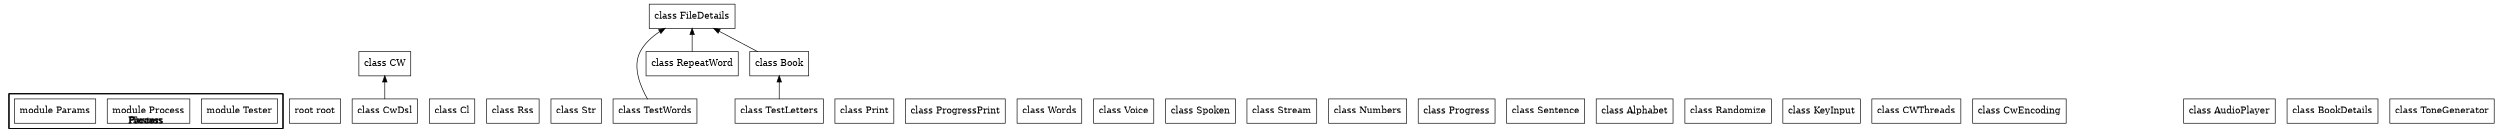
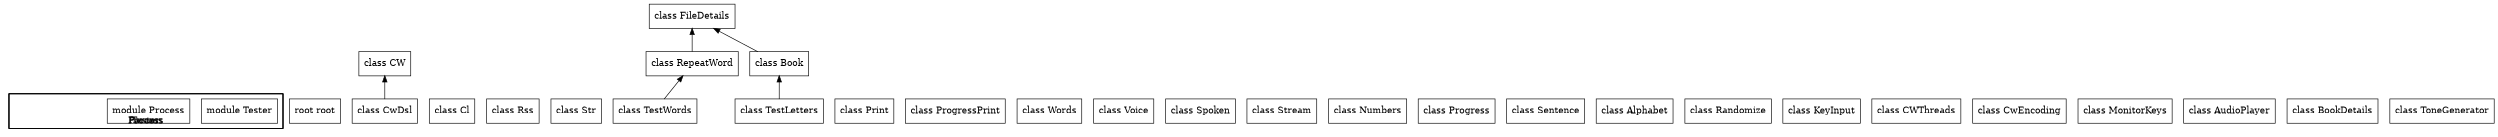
(637, 62) -> (672, 90)
(55, 111) -> none
none -> (2125, 111)
